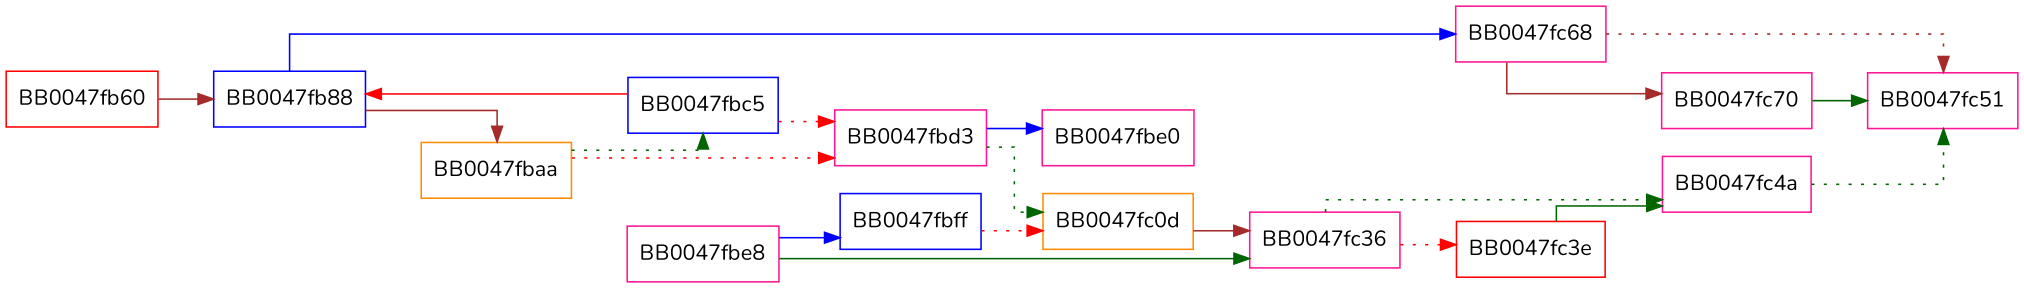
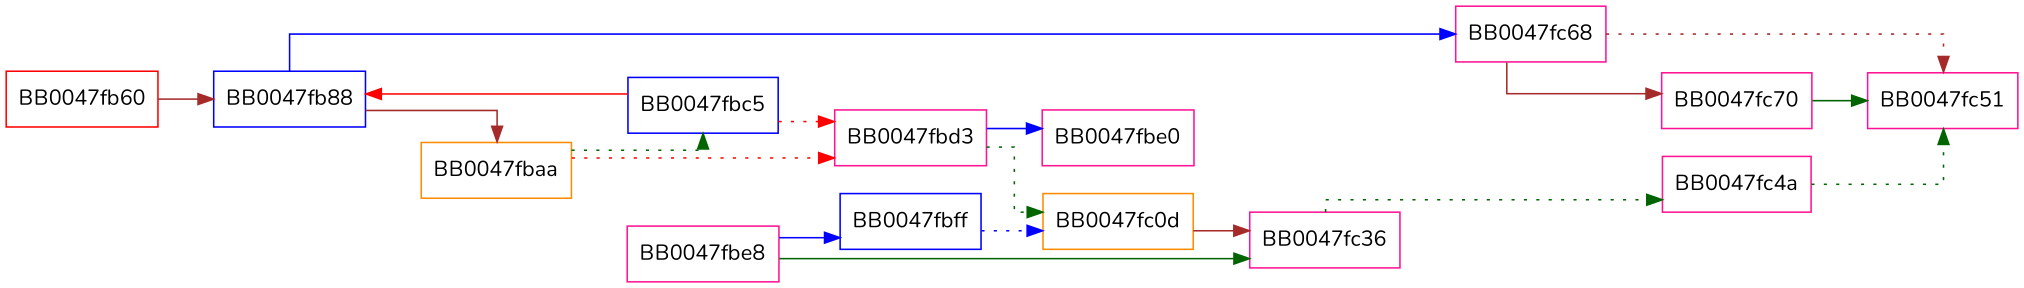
(1004, 231) -> (1004, 231)
(1531, 249) -> none
